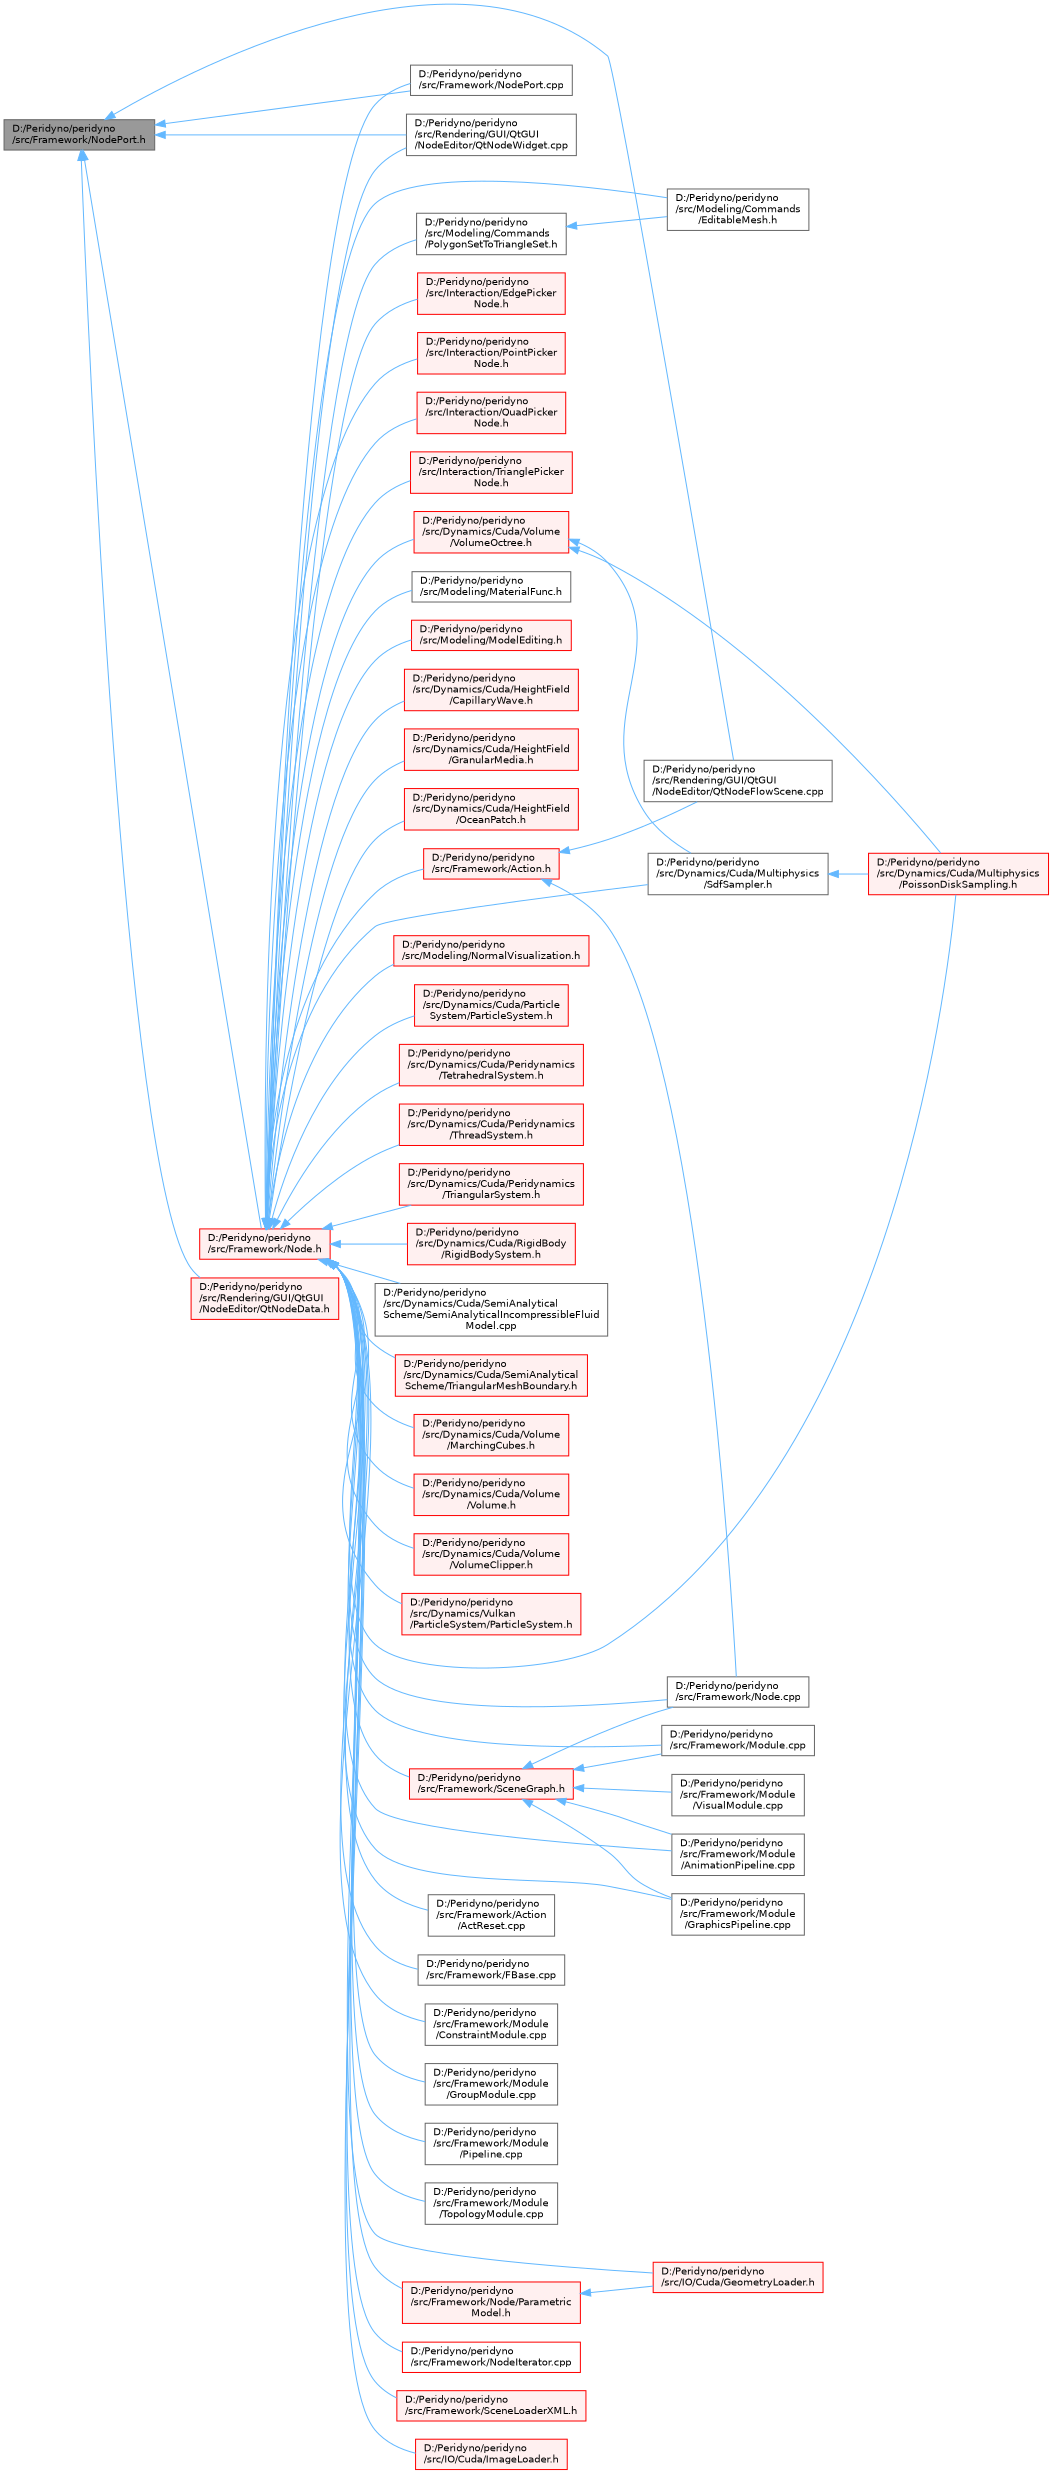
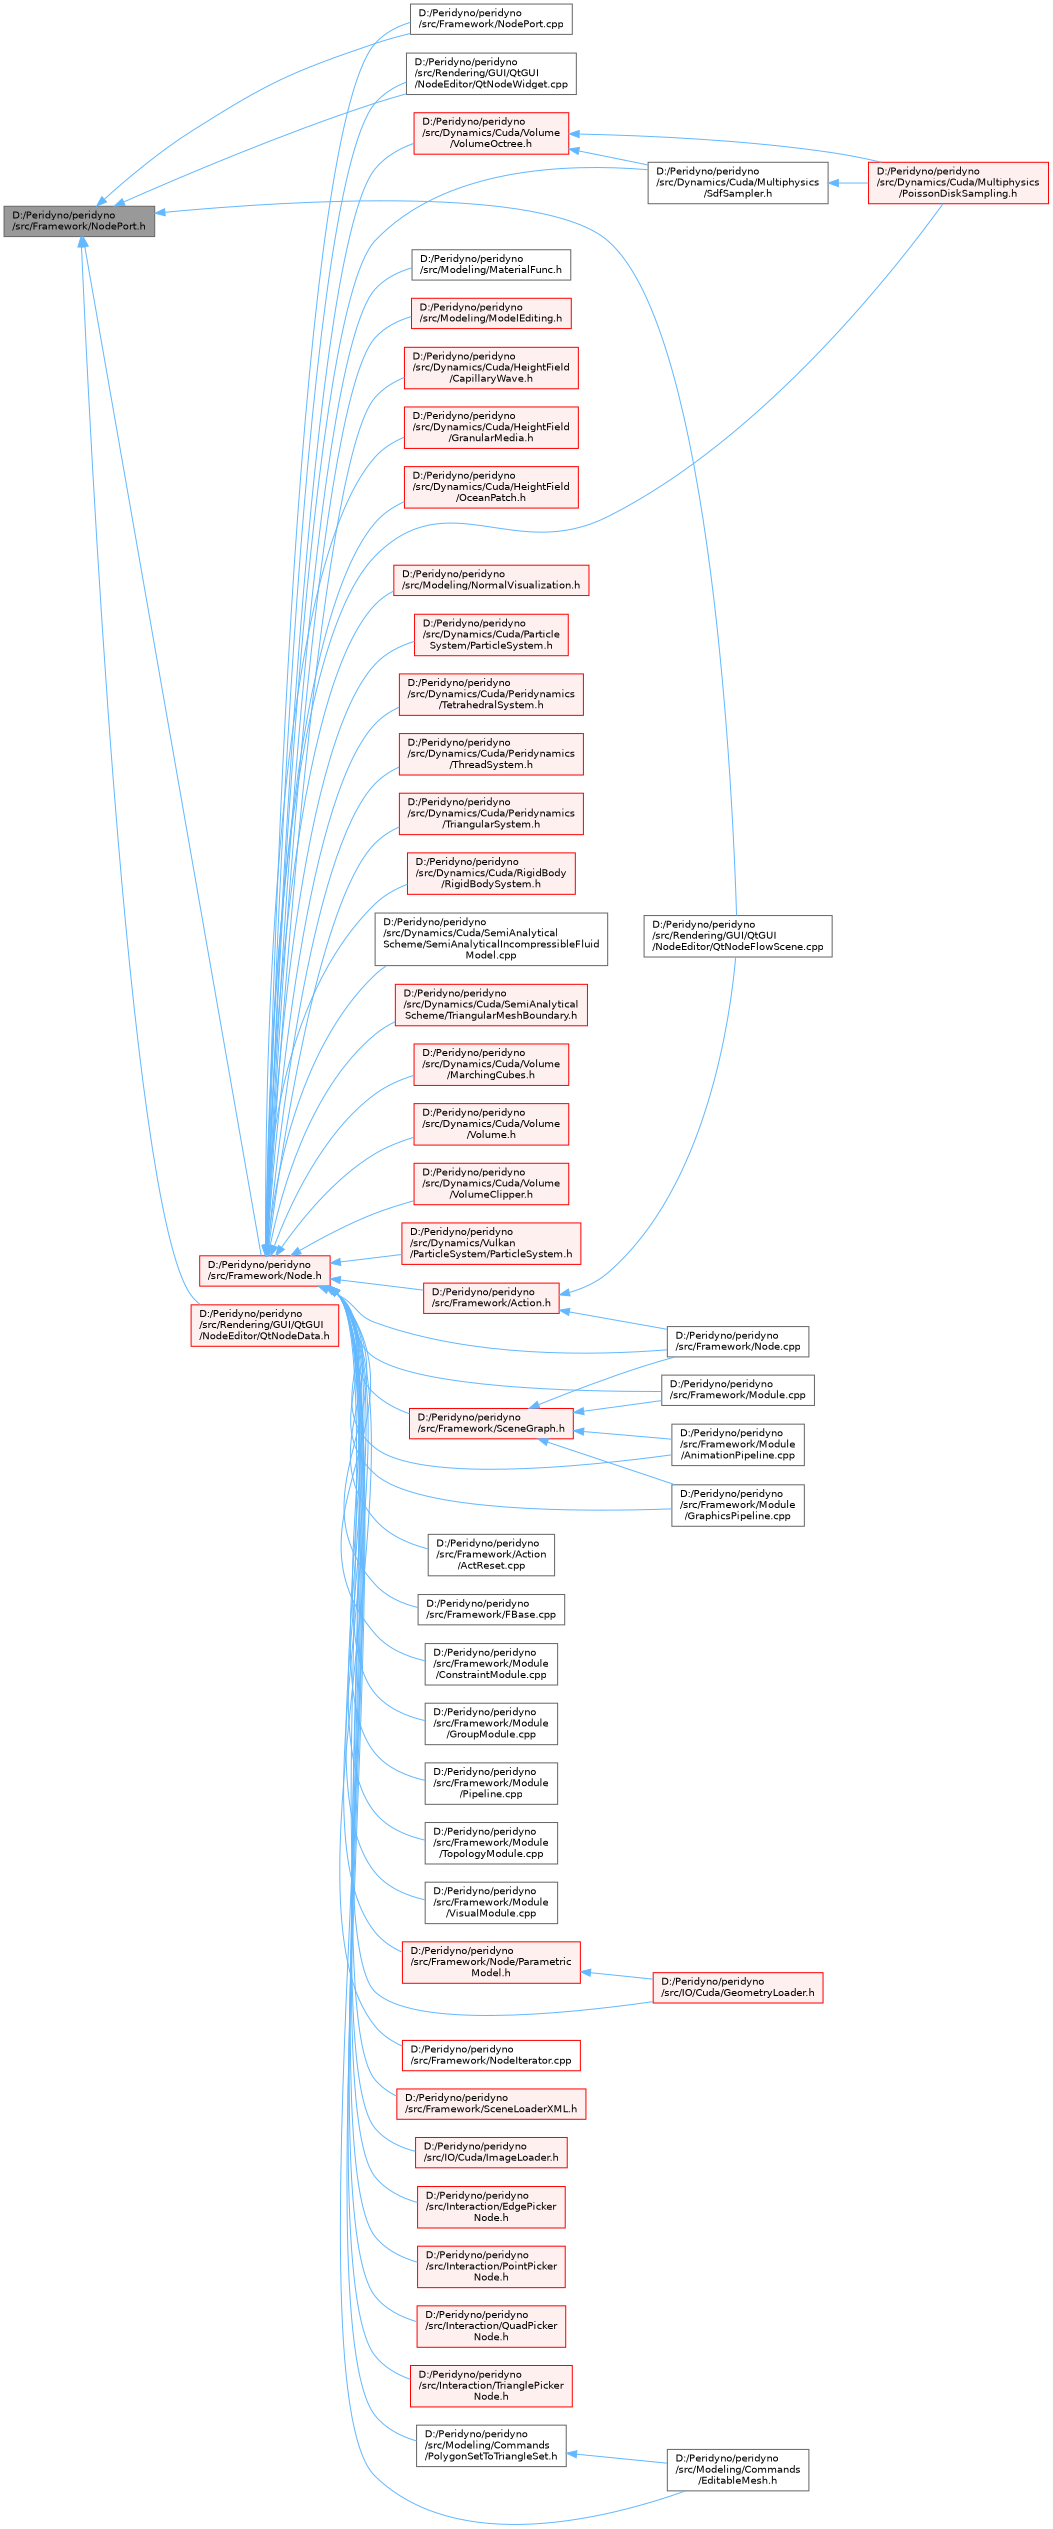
(628, 1790) -> (353, 1612)
